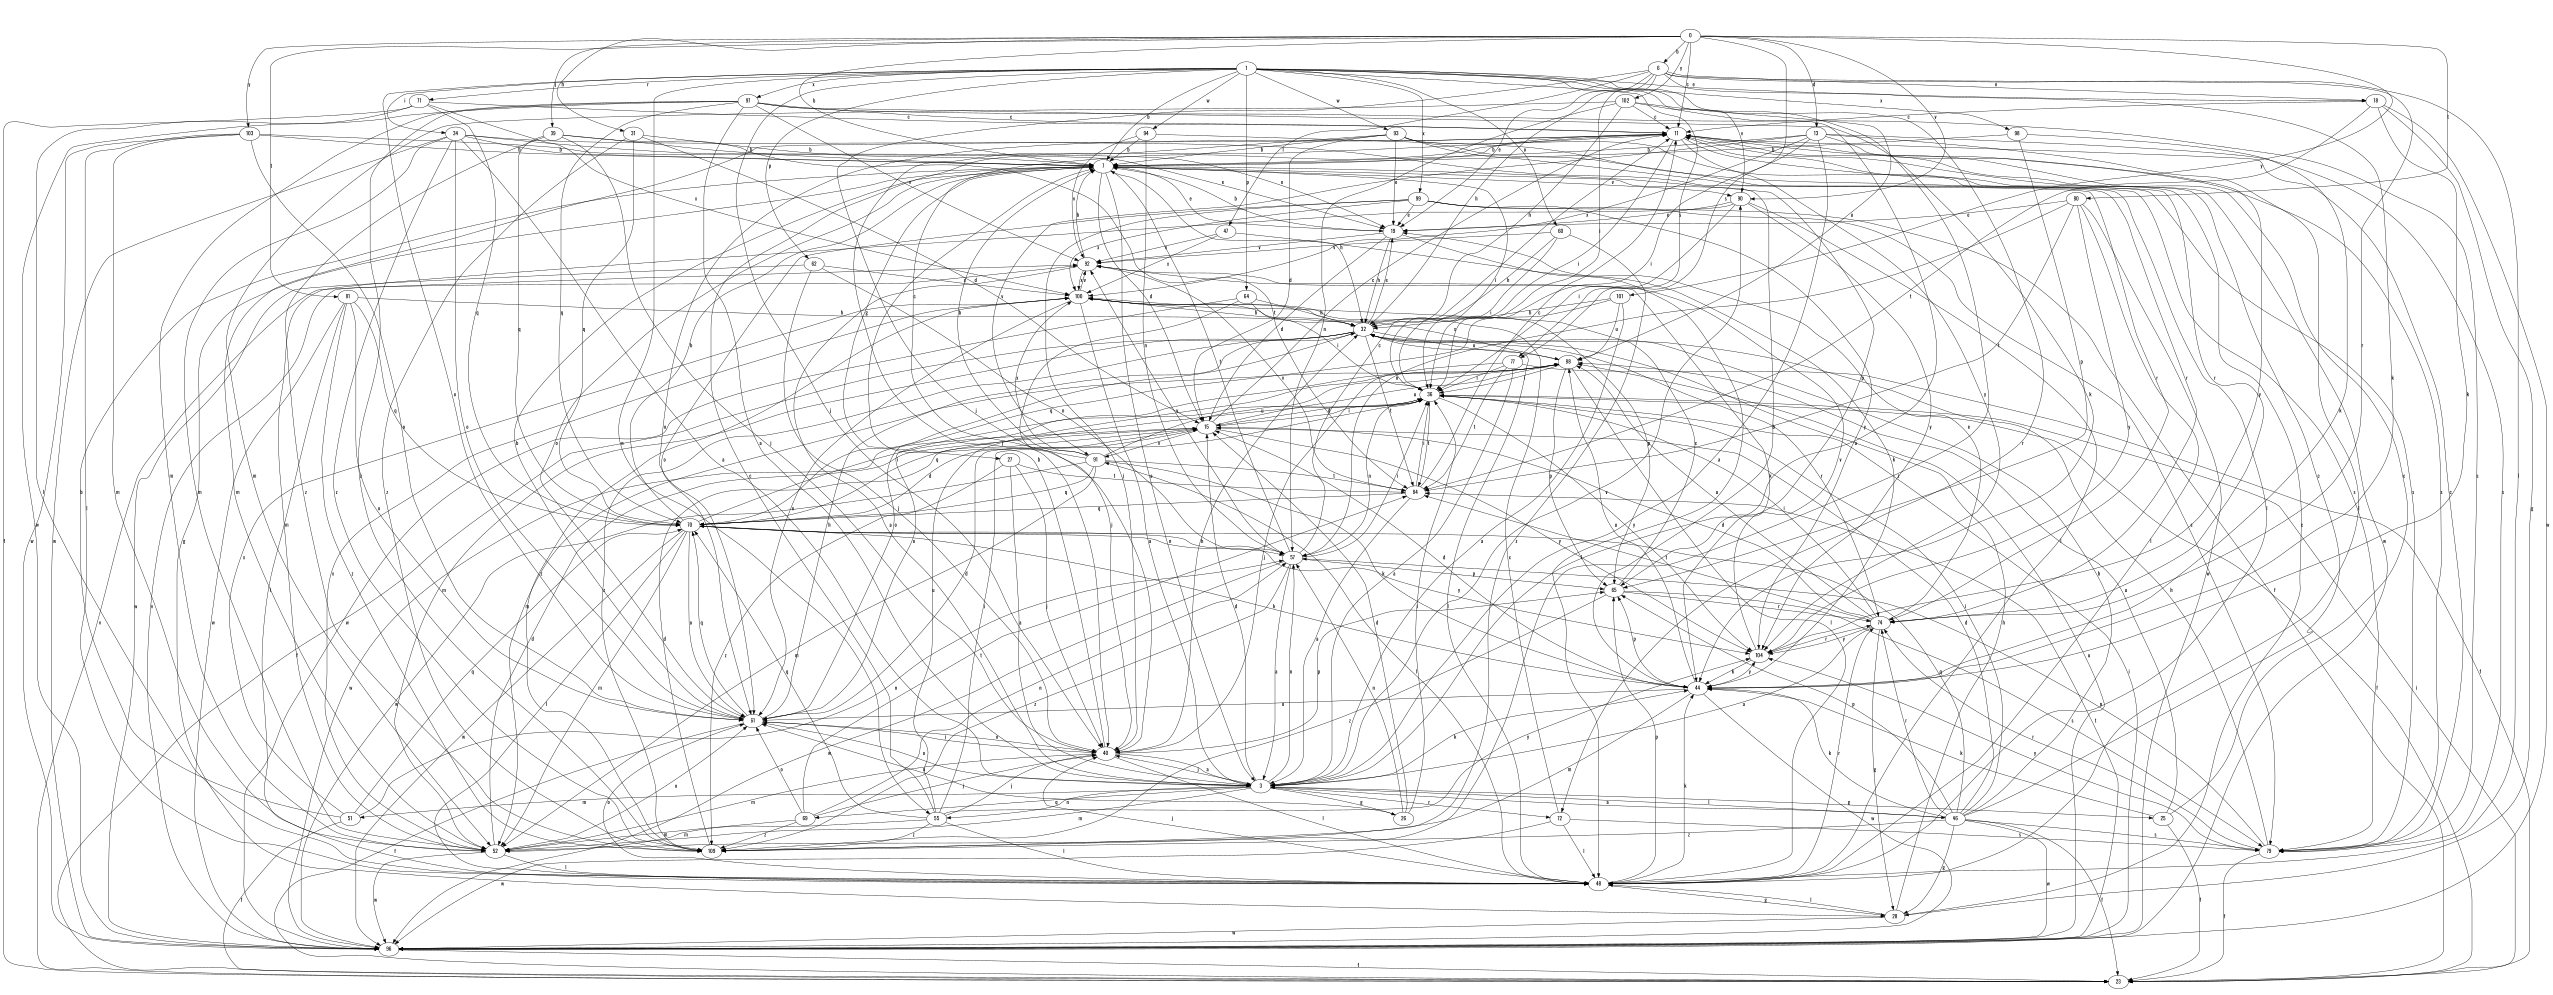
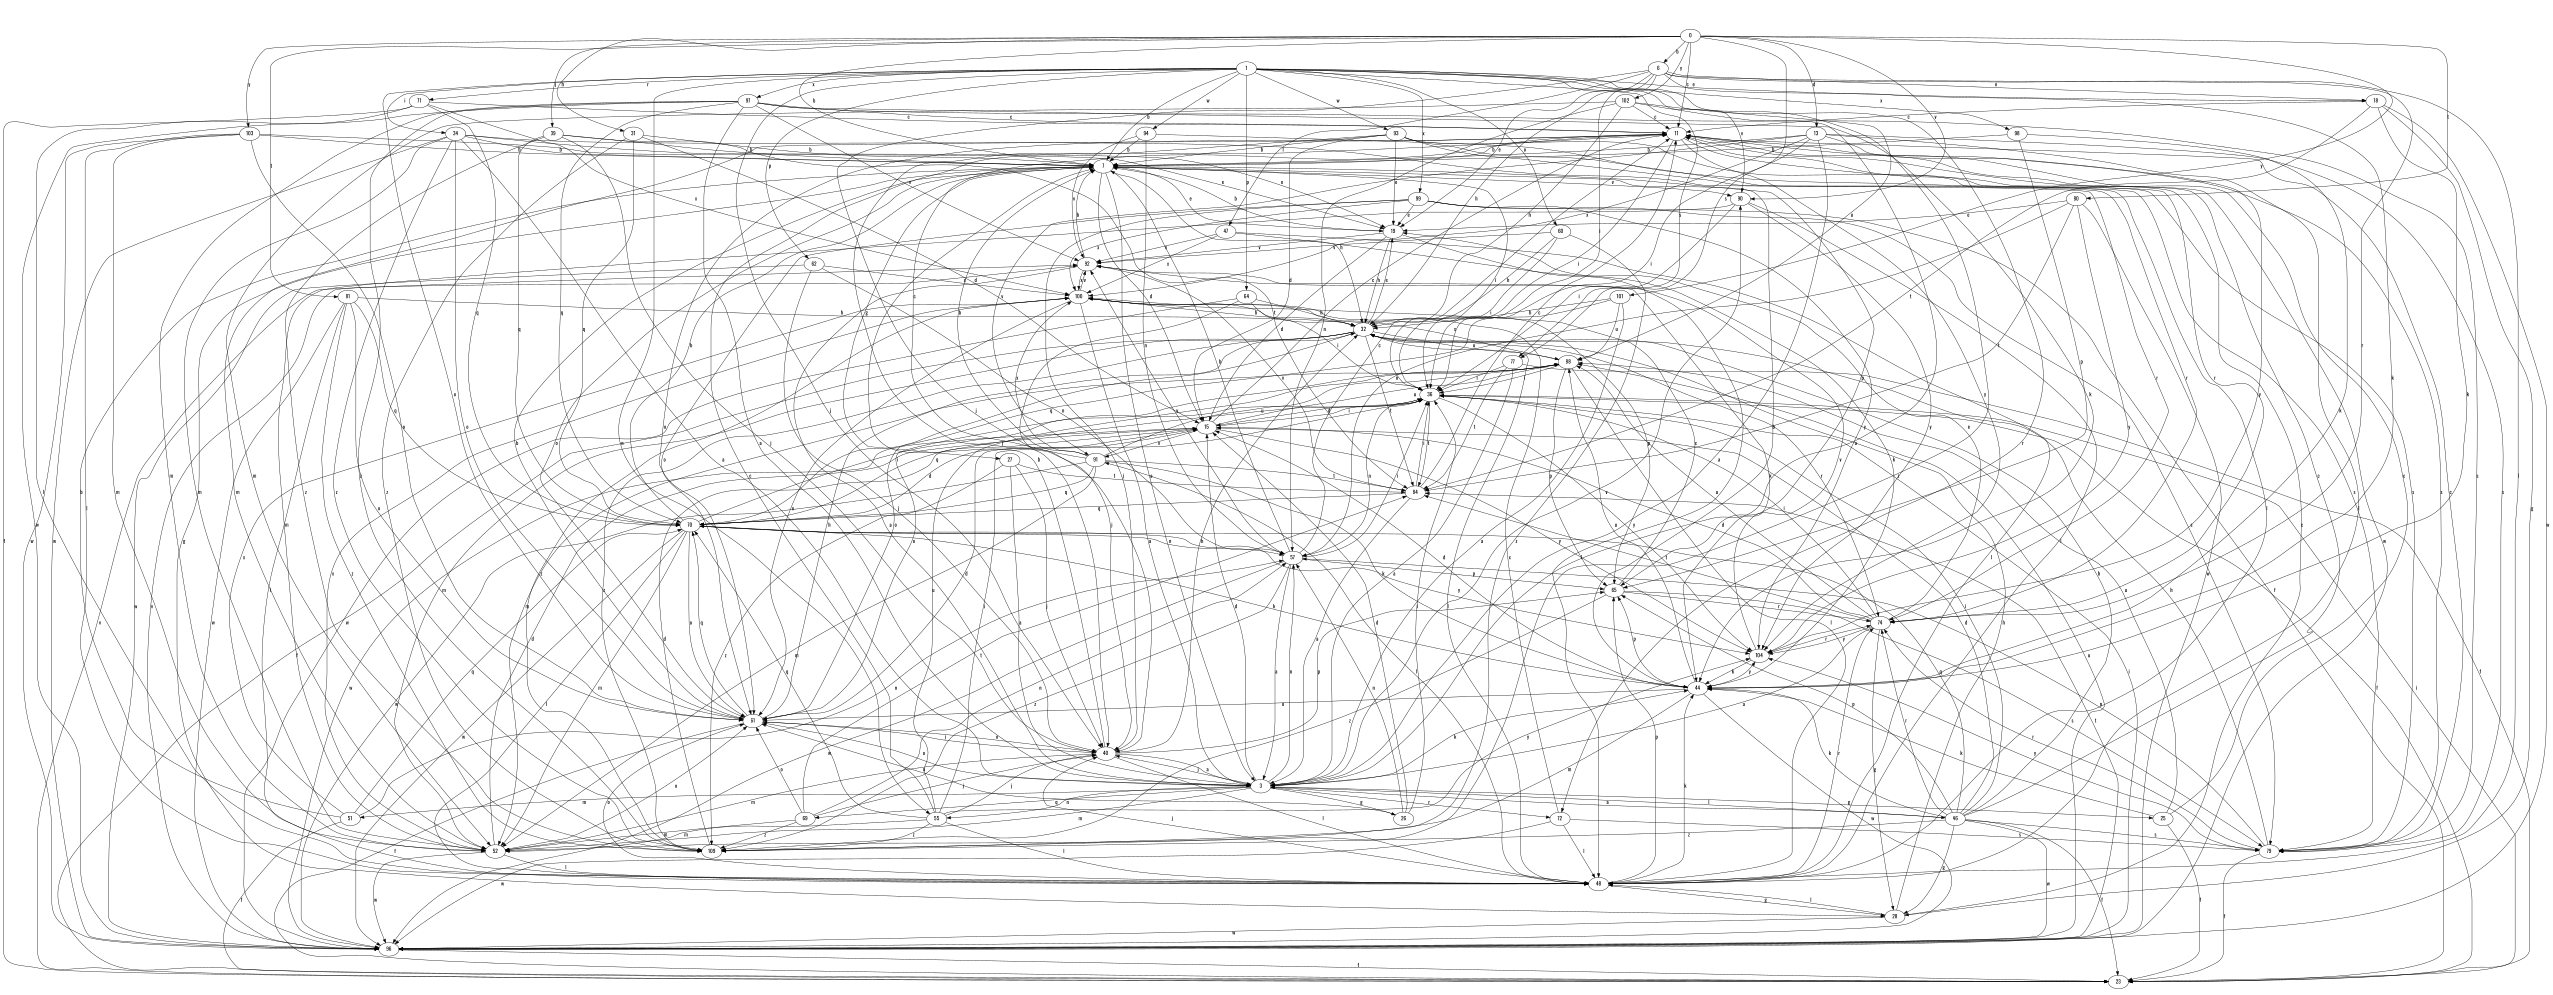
(1578, 222) -> none
(1220, 362) -> (1220, 362)
(1271, 522) -> none
(2043, 683) -> (1979, 405)
